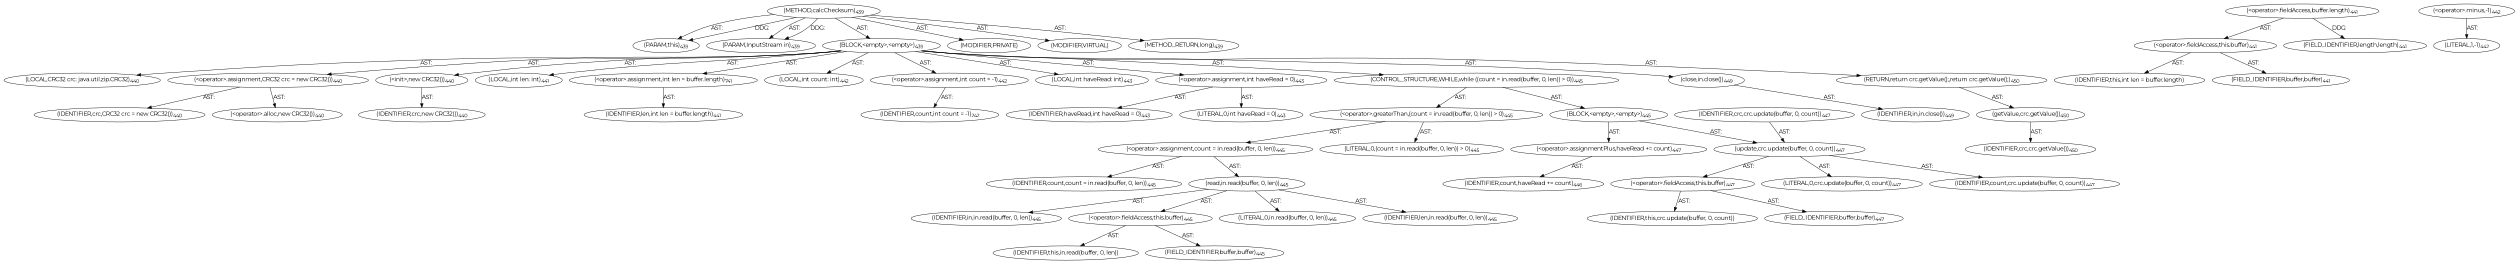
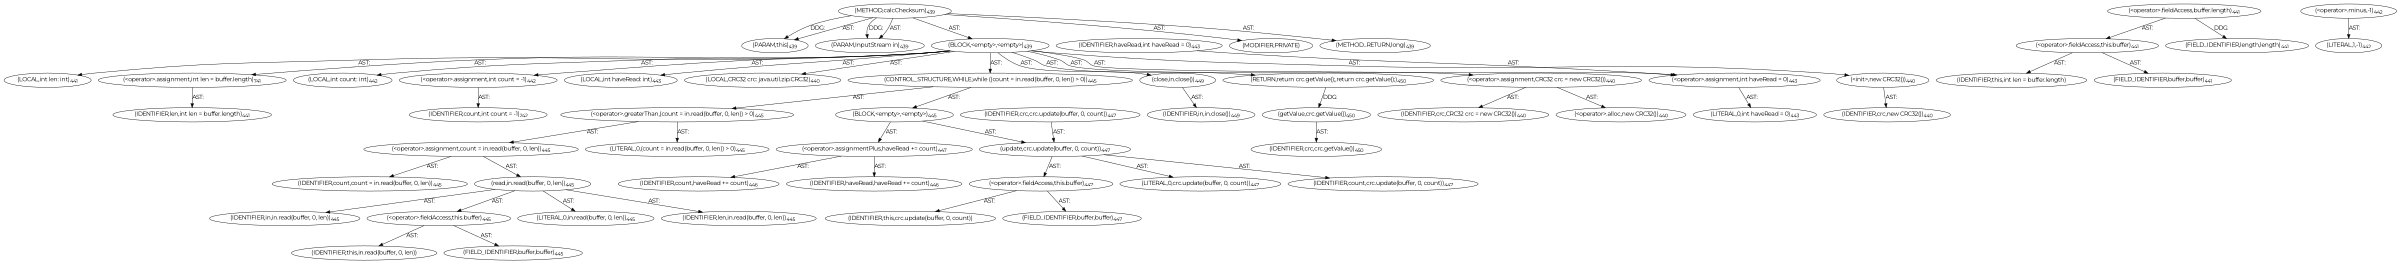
(1080, 46) -> none
(1167, 97) -> (1434, 63)
(1998, 98) -> (1331, 98)
none -> (874, 184)
